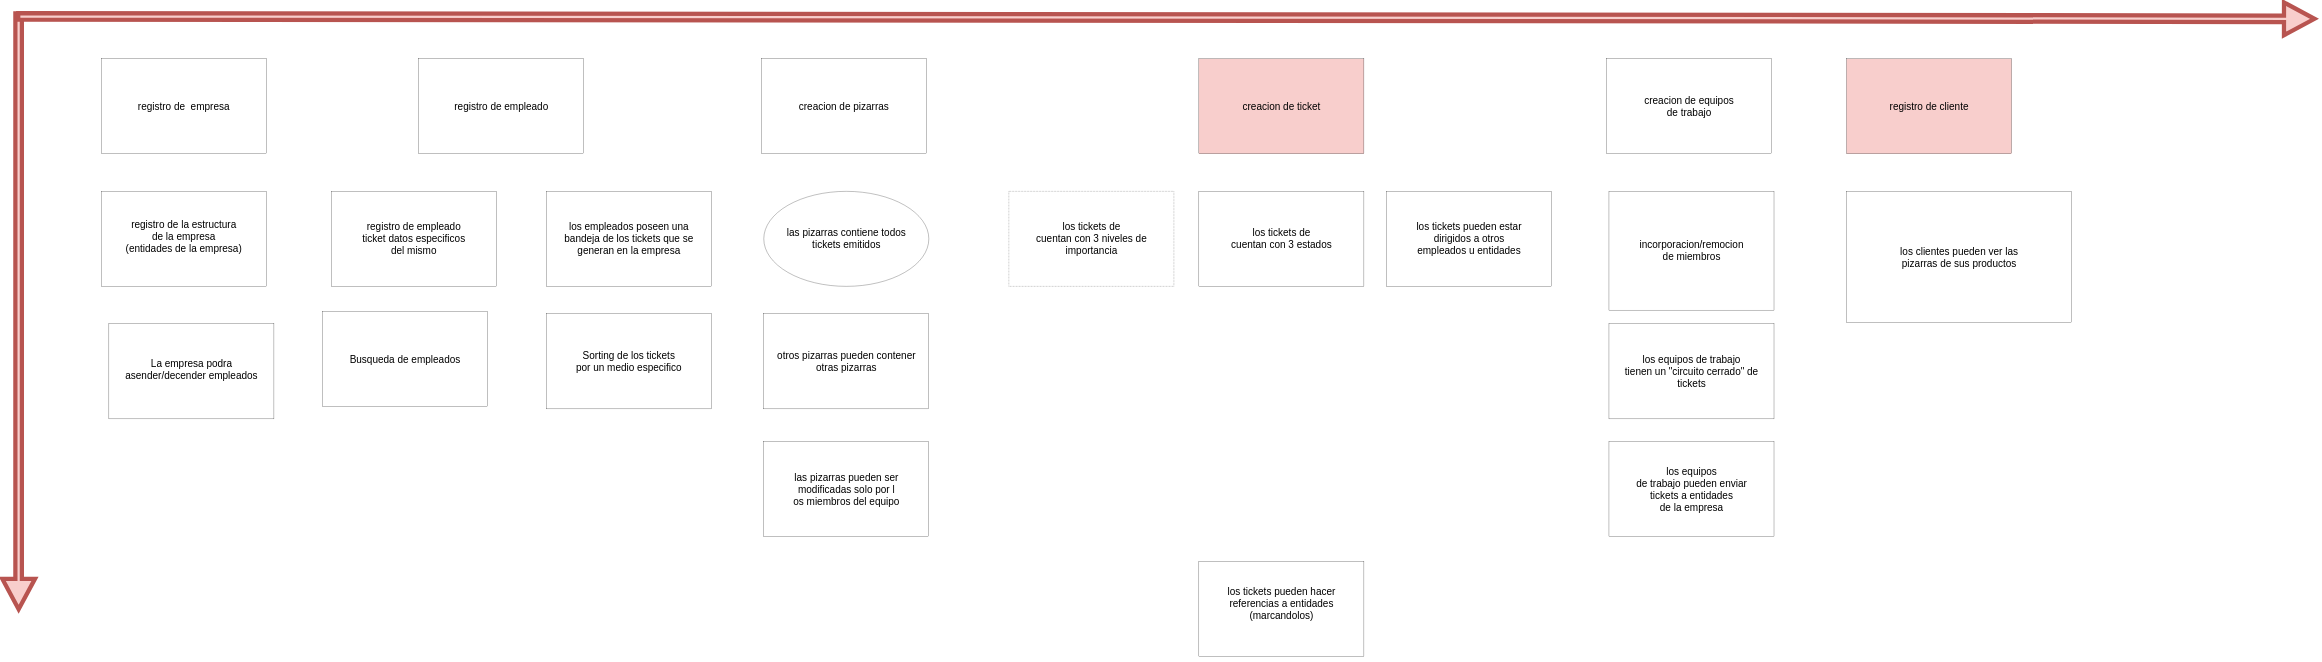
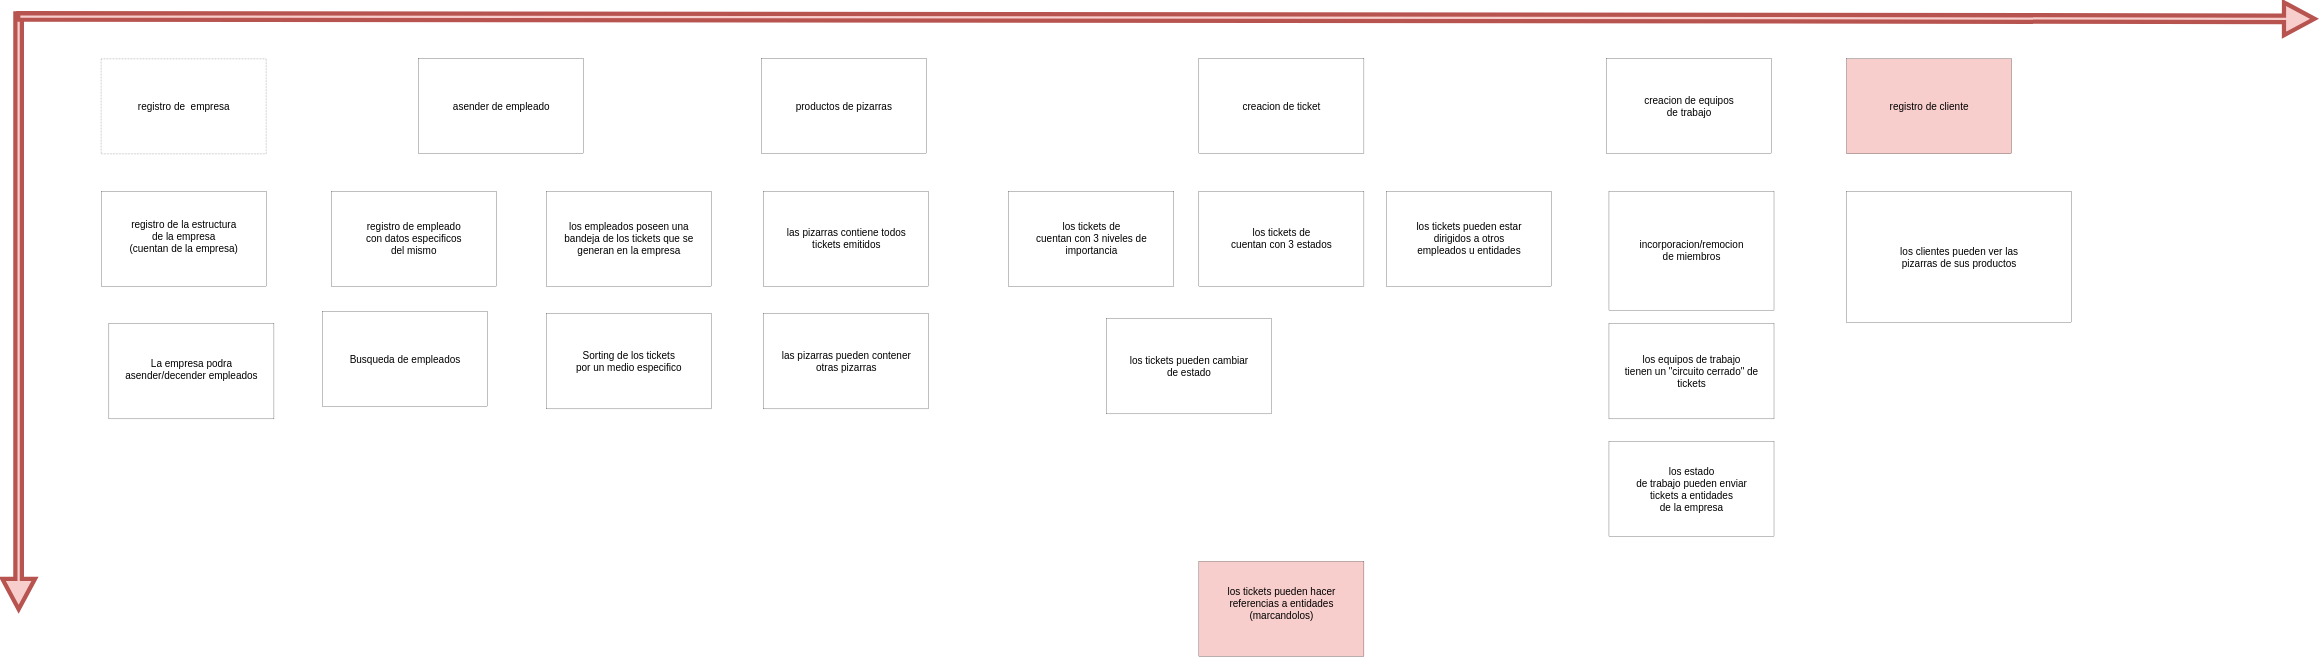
(184, 106) -> (184, 106)
(501, 106) -> (501, 106)
(844, 106) -> (844, 106)
(1281, 106) -> (1281, 106)
(184, 239) -> (184, 239)
(414, 239) -> (414, 239)
(846, 239) -> (846, 239)
(1091, 239) -> (1091, 239)
(846, 361) -> (846, 361)
none -> (1189, 366)
(846, 489) -> none
(1691, 489) -> (1691, 489)
(1281, 609) -> (1281, 609)
